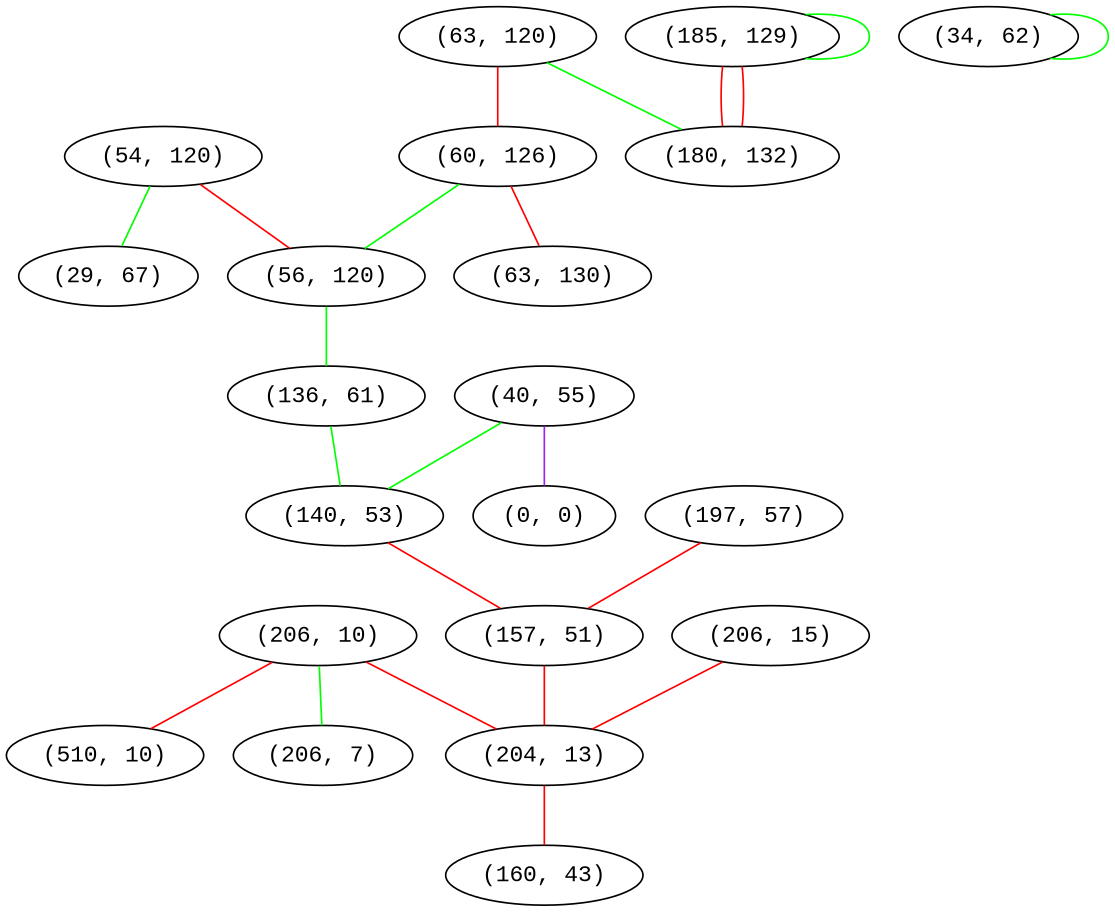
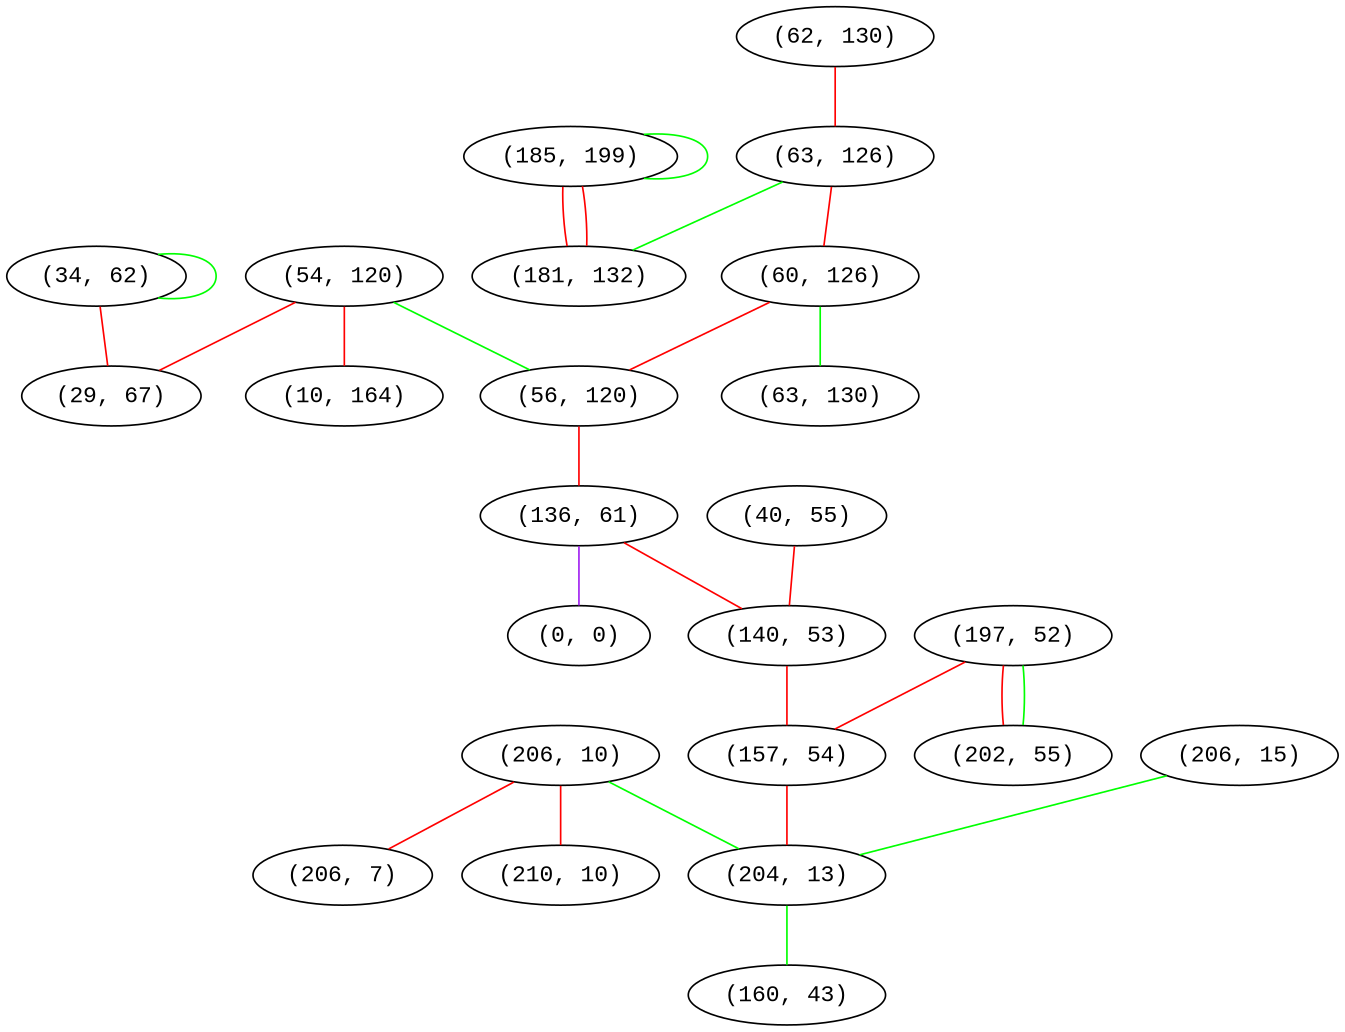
(498, 37) -> (835, 156)
(732, 37) -> (571, 156)
none -> (835, 37)
(732, 156) -> (579, 276)
(136, 216) -> (227, 336)
(245, 216) -> (462, 336)
(412, 216) -> (700, 336)
(525, 216) -> (820, 336)
none -> (104, 336)
(326, 336) -> (579, 456)
none -> (344, 396)
(336, 456) -> (683, 576)
(445, 456) -> (792, 576)
(544, 456) -> (579, 576)
(744, 516) -> (1013, 636)
(544, 636) -> (787, 755)
(321, 696) -> (451, 816)
(431, 696) -> (674, 815)
(657, 696) -> (1013, 815)
(105, 755) -> (561, 875)
none -> (1013, 755)
(544, 815) -> (787, 935)
